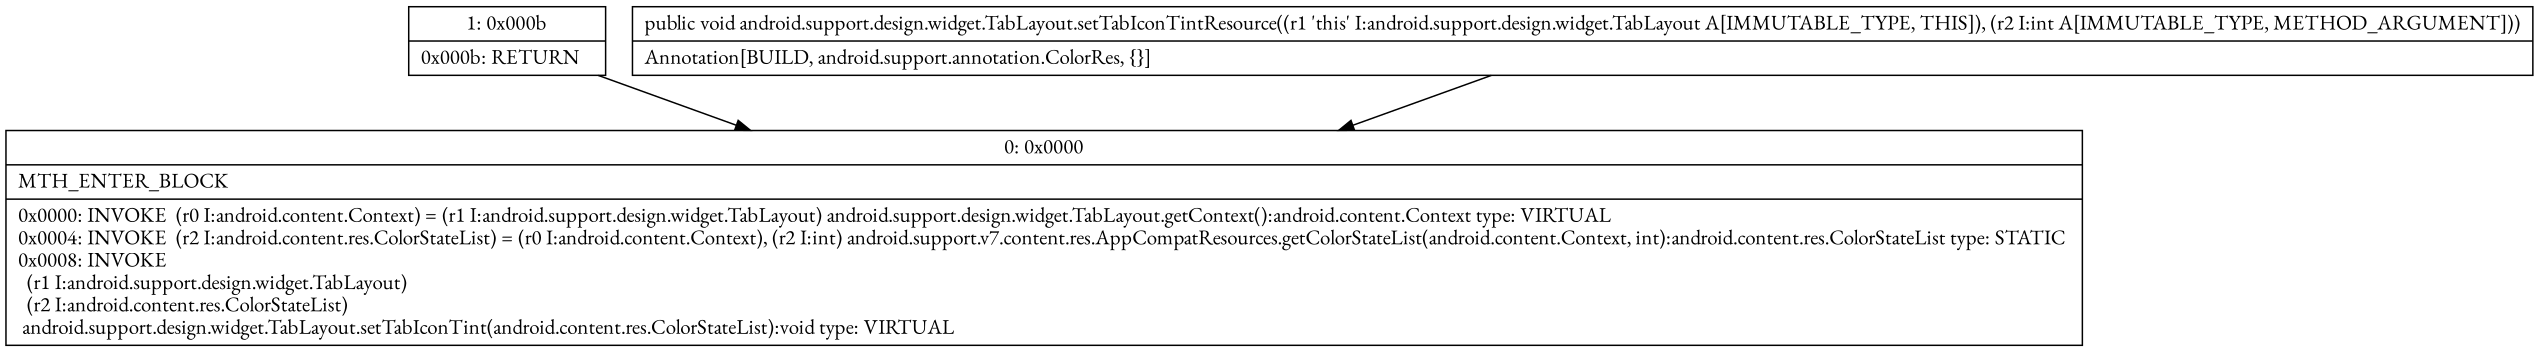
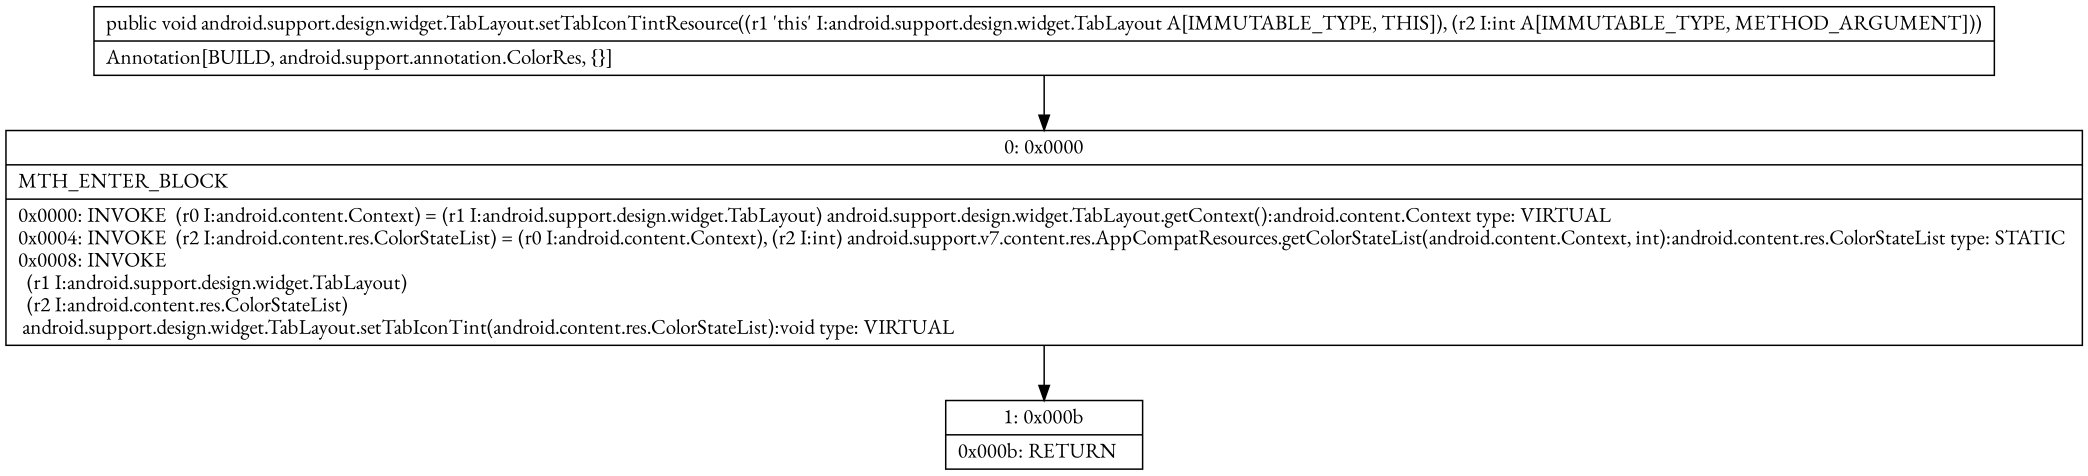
(667, 100) -> (1044, 365)
